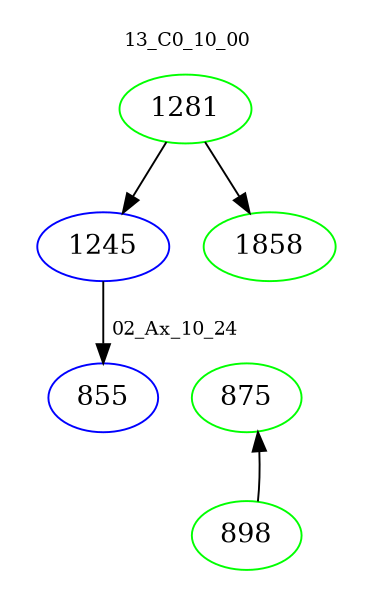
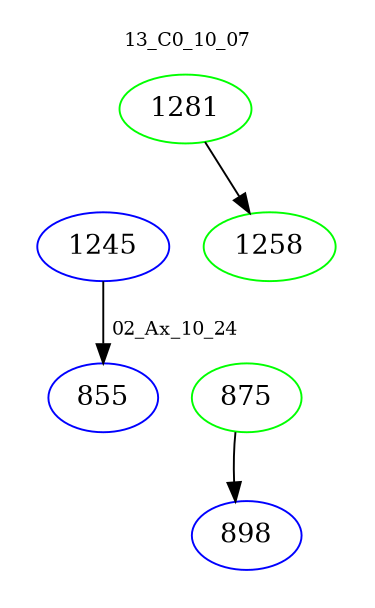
(187, 41) -> (187, 41)
(150, 169) -> none
(270, 247) -> (270, 247)
(259, 477) -> (234, 457)
(247, 536) -> (247, 536)
